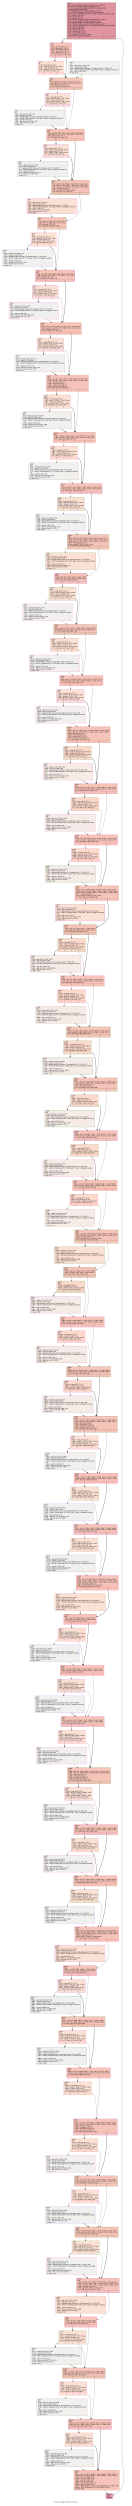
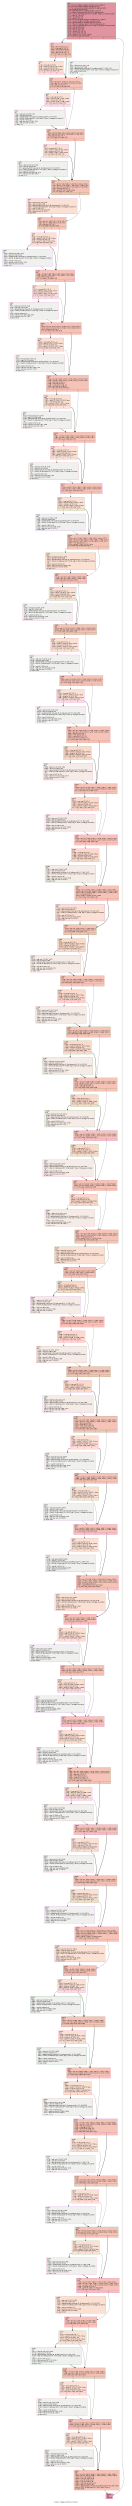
none -> (68, 2107)
